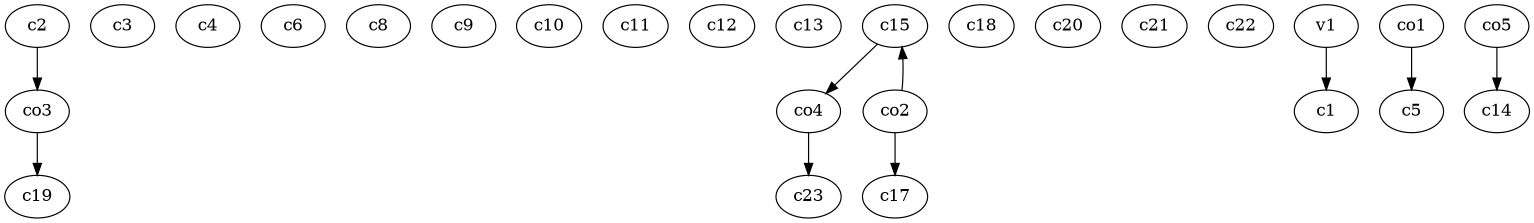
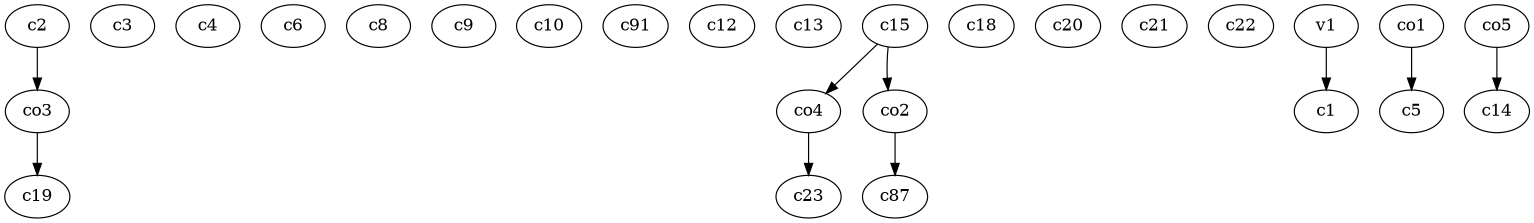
(636, 26) -> (636, 26)
(903, 75) -> (887, 63)
(895, 197) -> (895, 197)
